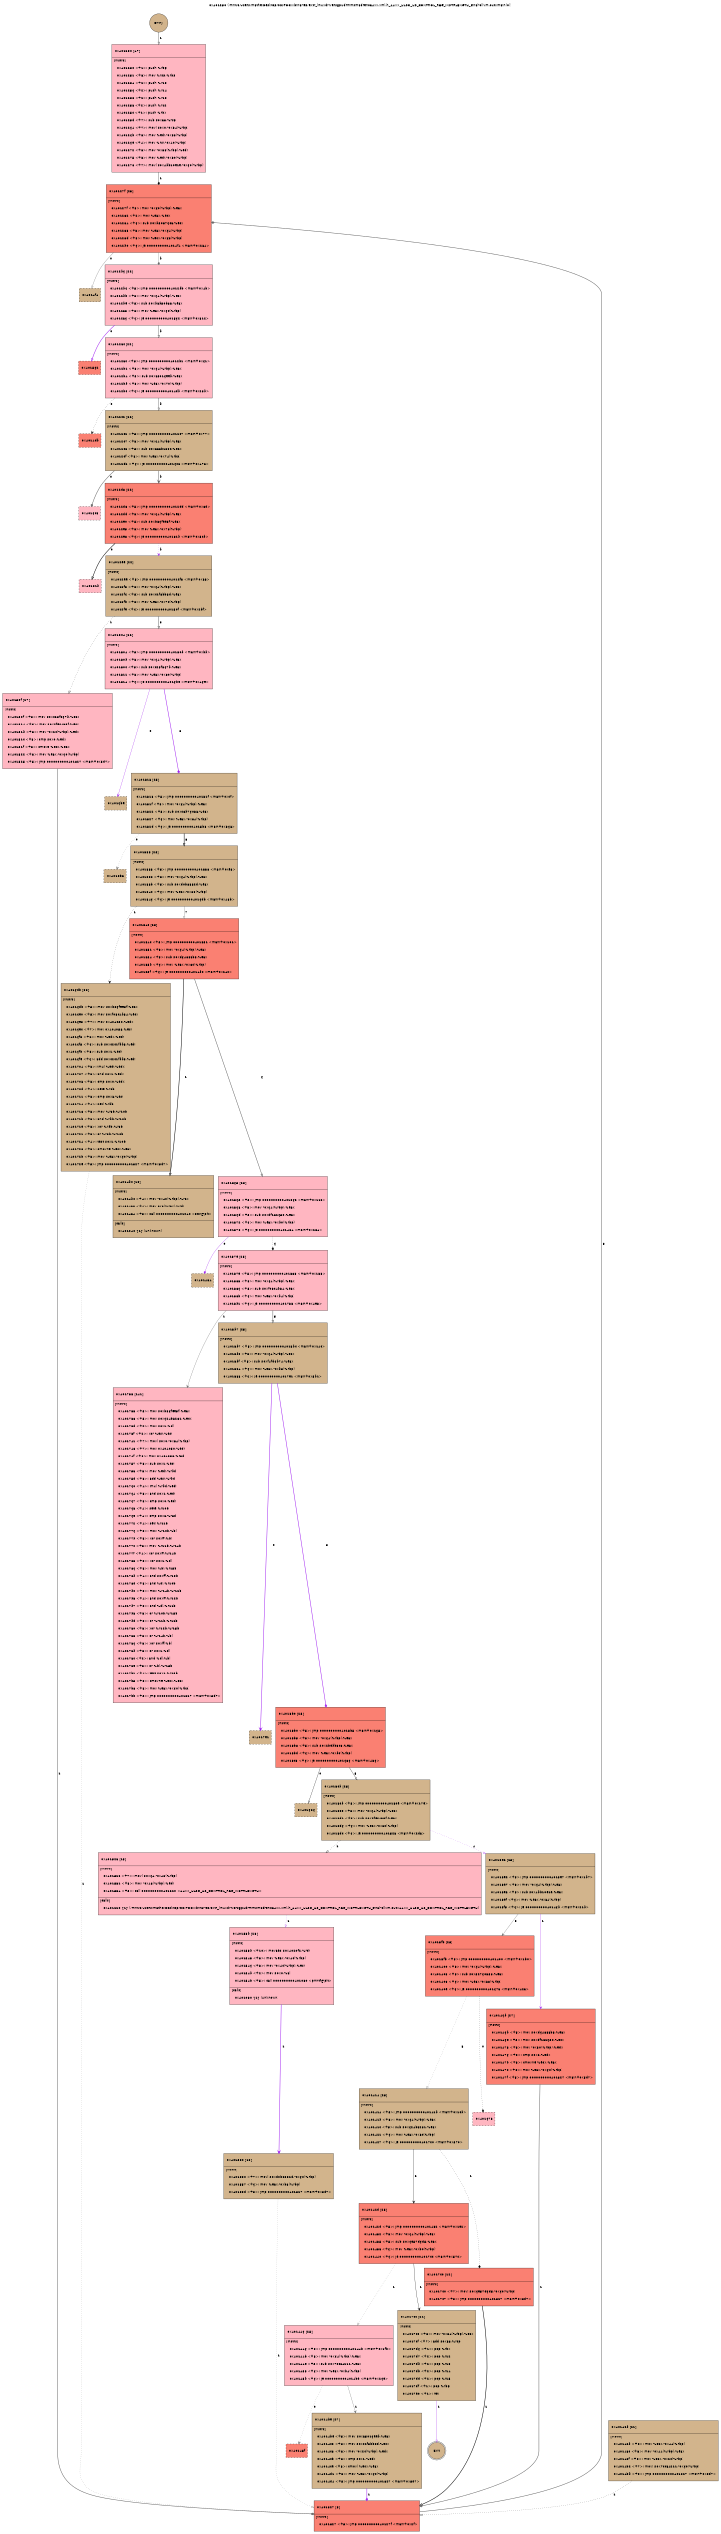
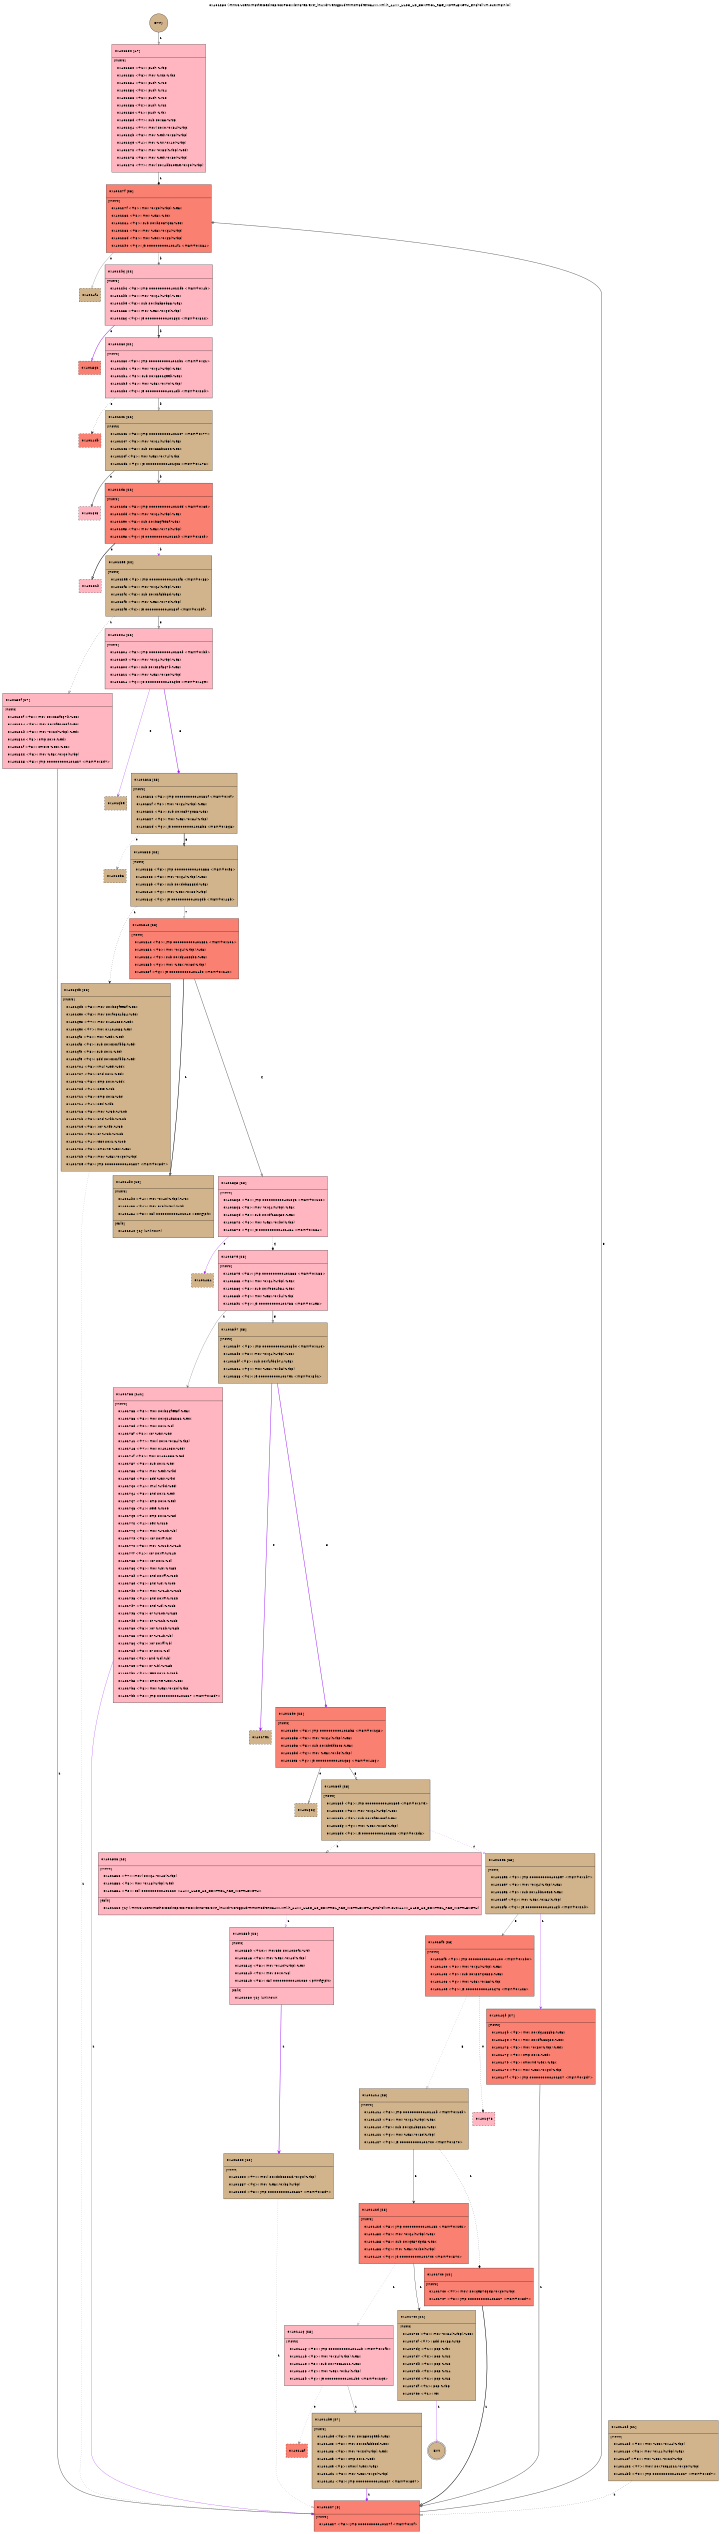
(159, 330) -> (159, 330)
none -> (91, 2174)
